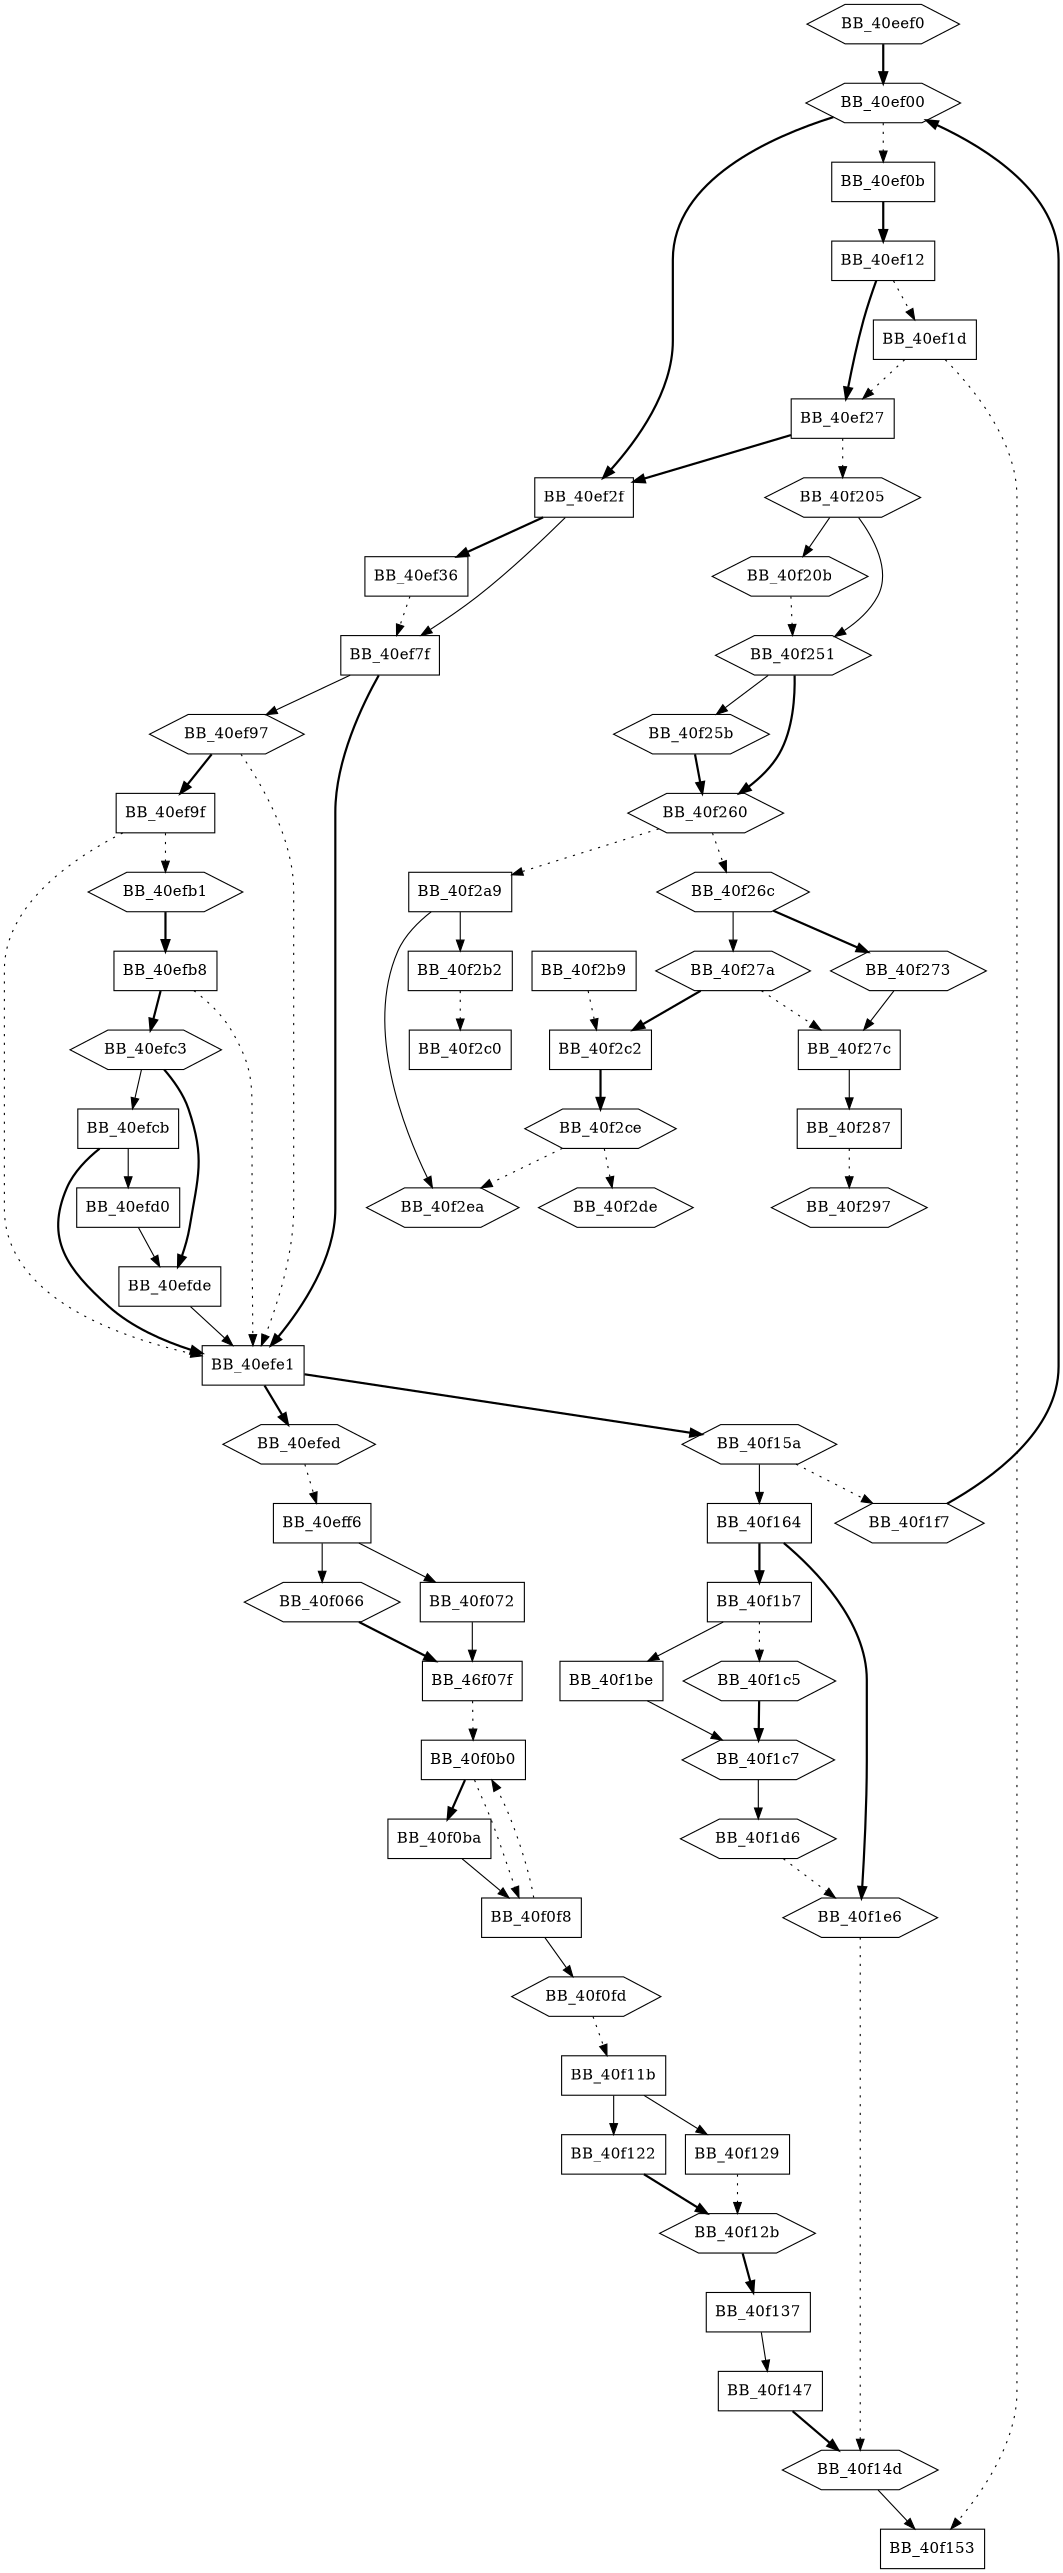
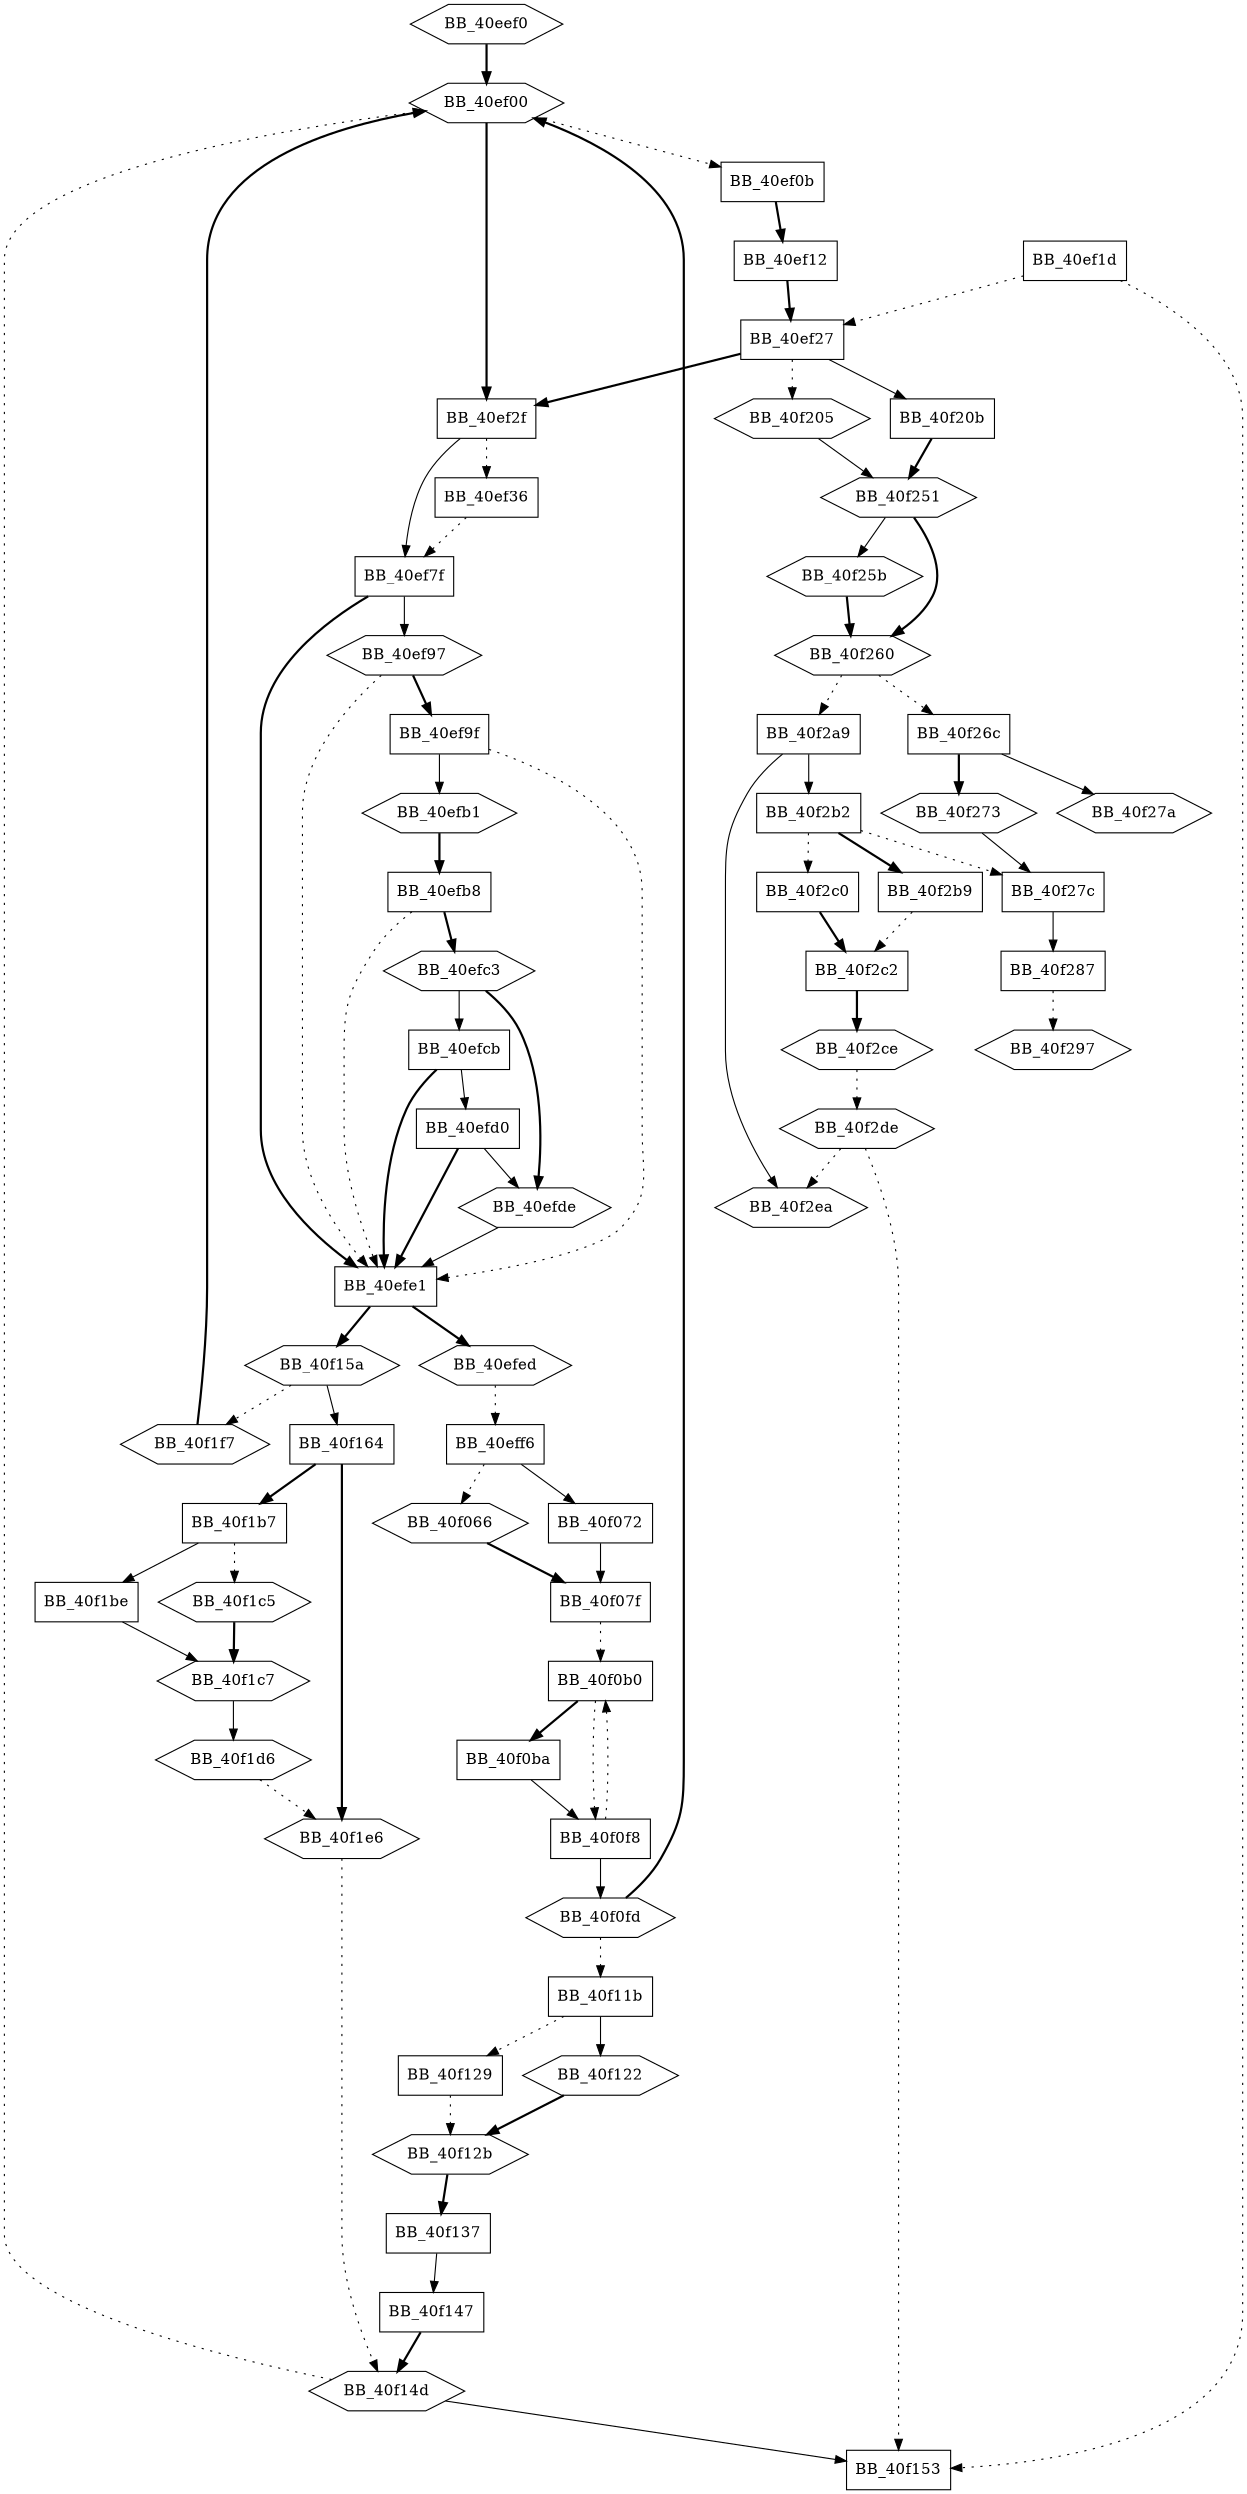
(901, 295) -> none
(819, 533) -> (862, 377)
(505, 535) -> (487, 453)
(790, 576) -> (942, 419)
(792, 610) -> (923, 453)
(165, 847) -> (439, 768)
none -> (865, 849)
(733, 892) -> (959, 734)
none -> (684, 984)
(787, 1007) -> (926, 851)
(672, 1008) -> (829, 927)
(527, 1166) -> (828, 1164)
none -> (429, 1203)
none -> (4, 1207)
(170, 1287) -> (535, 1208)
(322, 1557) -> (476, 1479)
(472, 1681) -> (601, 1602)
none -> (899, 1791)
(671, 2112) -> (530, 2033)
(614, 2154) -> (601, 2076)
